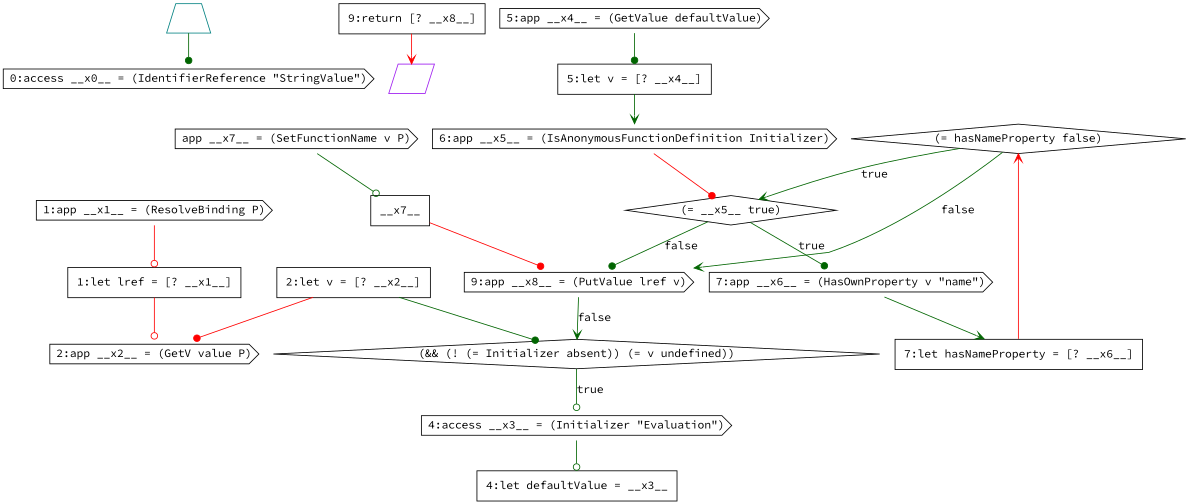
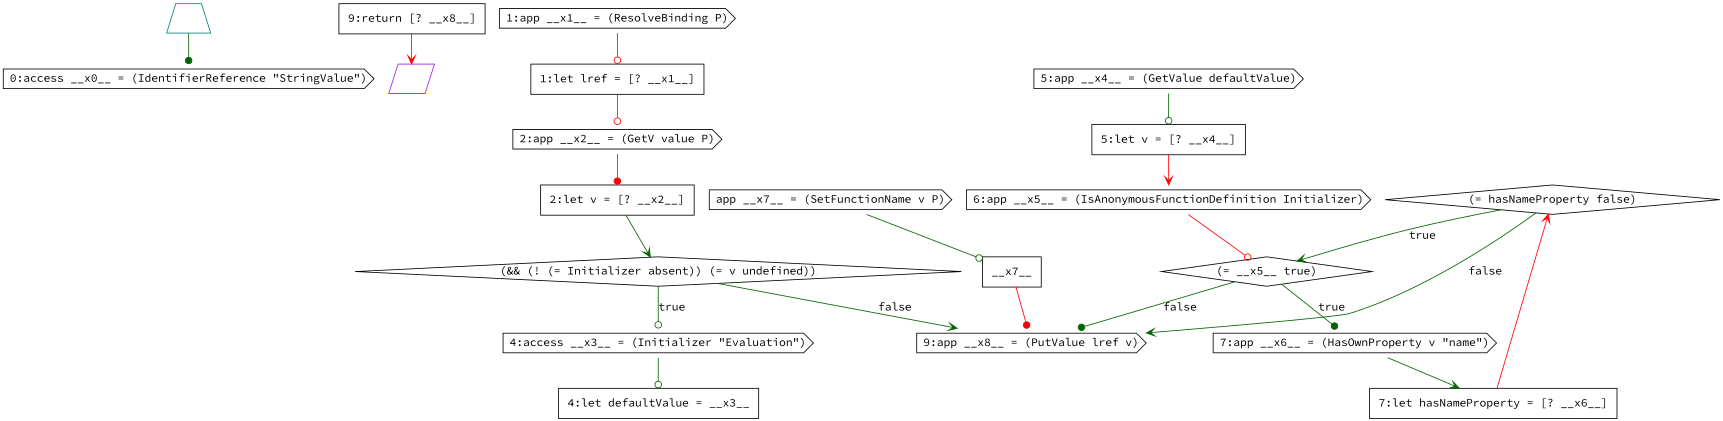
(635, 45) -> (1169, 105)
(635, 105) -> (1169, 166)
(681, 174) -> (1217, 235)
(578, 314) -> (833, 305)
(257, 317) -> (617, 166)
(466, 318) -> (636, 232)
